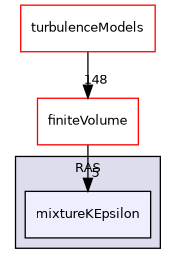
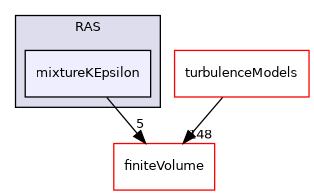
(88, 164) -> (122, 115)
